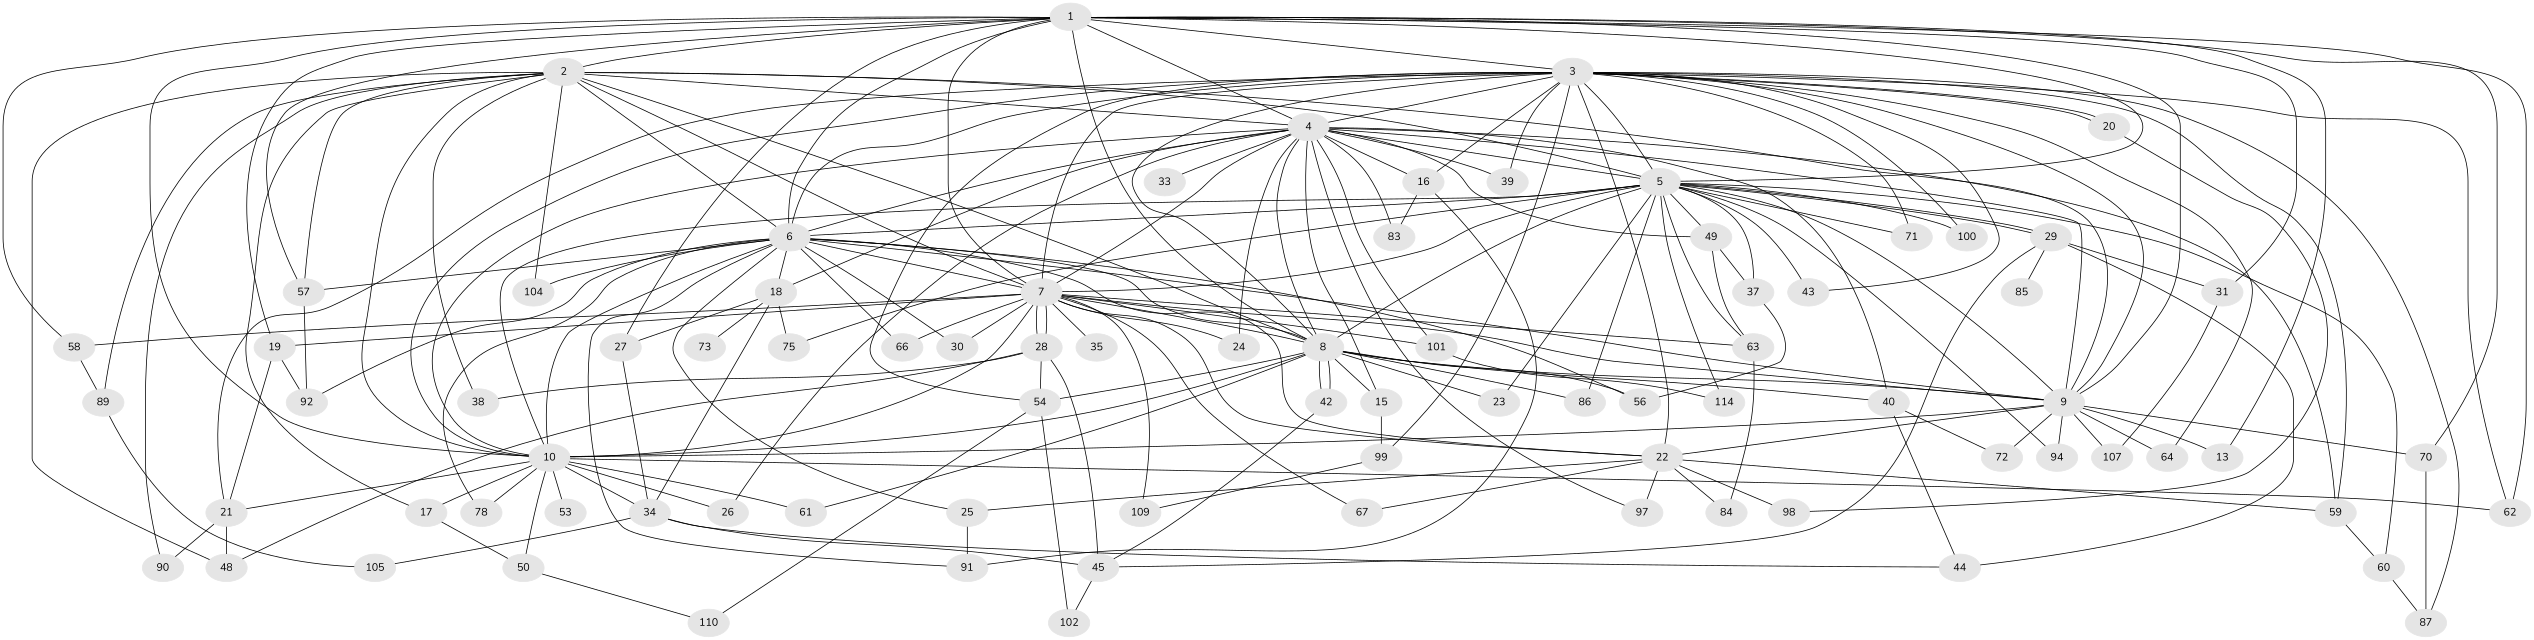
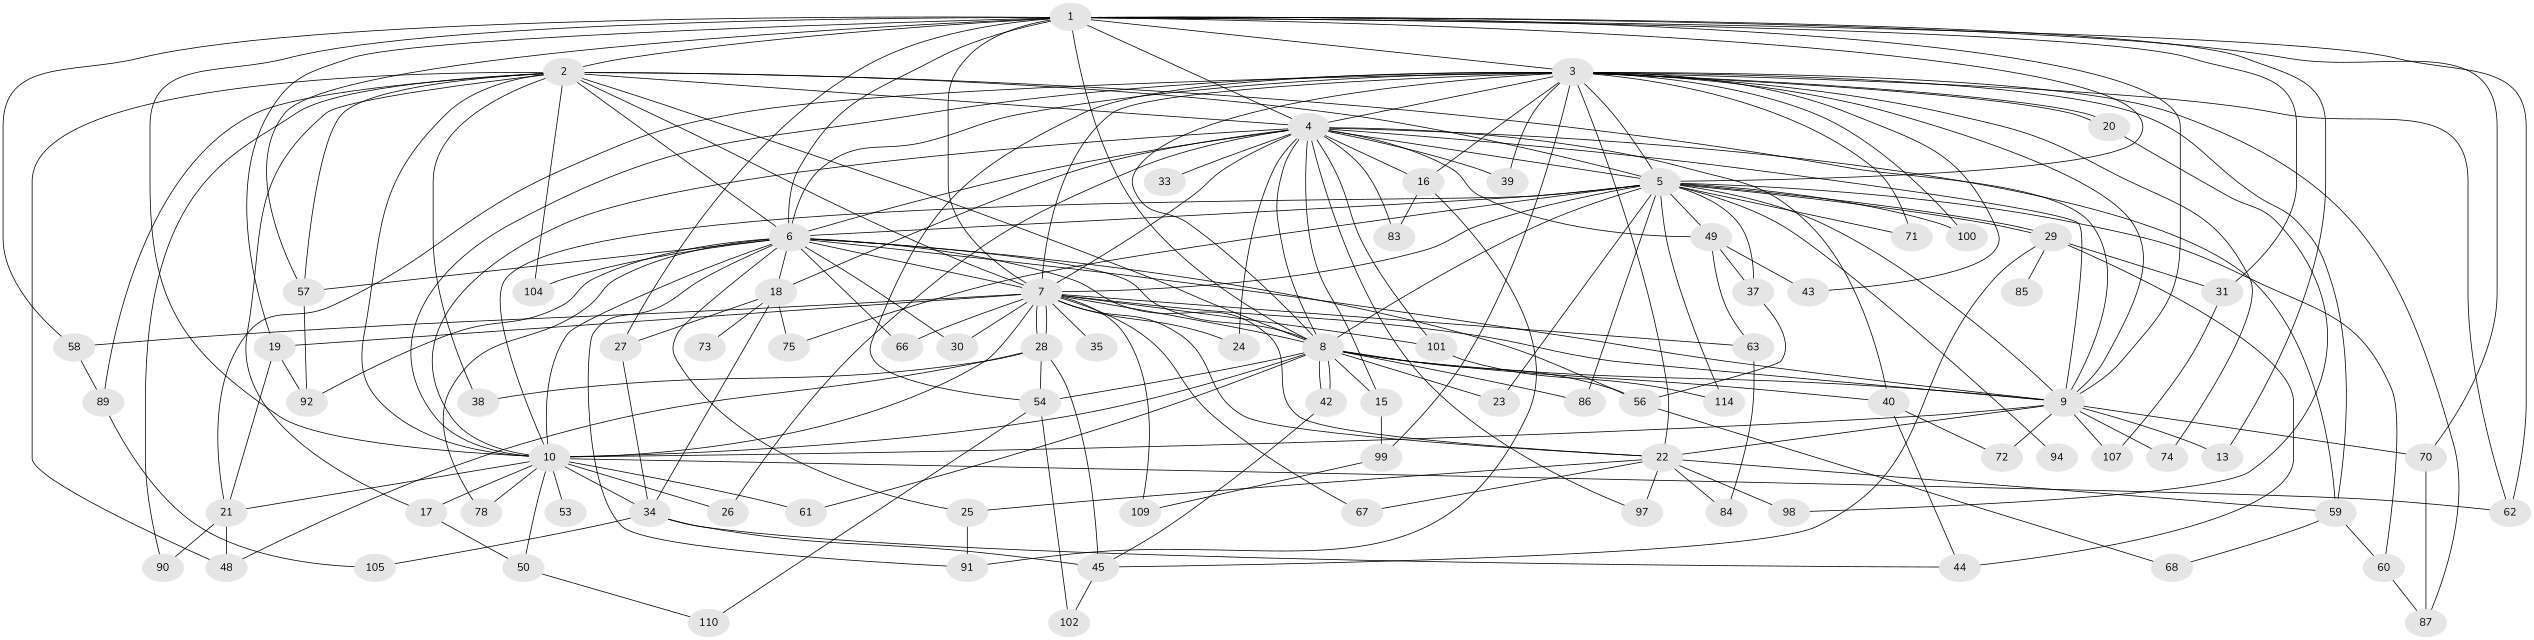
(1750, 220) -> (1760, 265)
(1693, 271) -> none
(2061, 430) -> none
(2167, 458) -> (2167, 458)
none -> (2172, 568)
